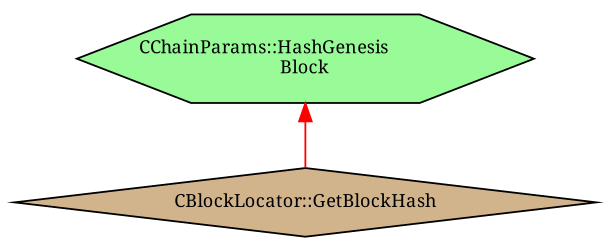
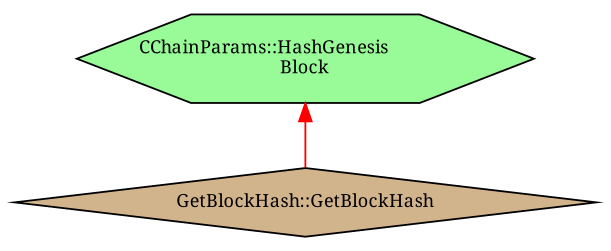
(305, 202) -> (305, 202)
